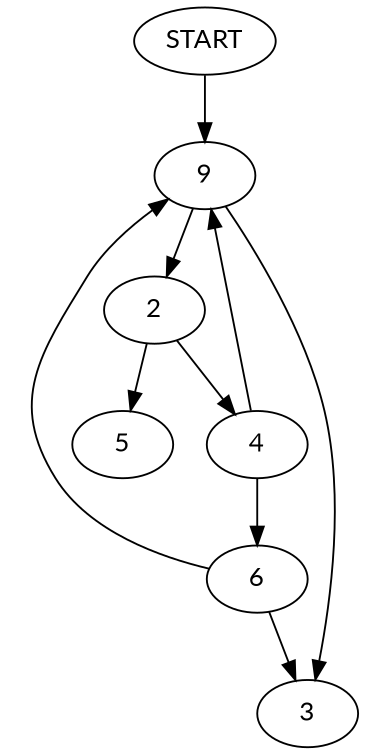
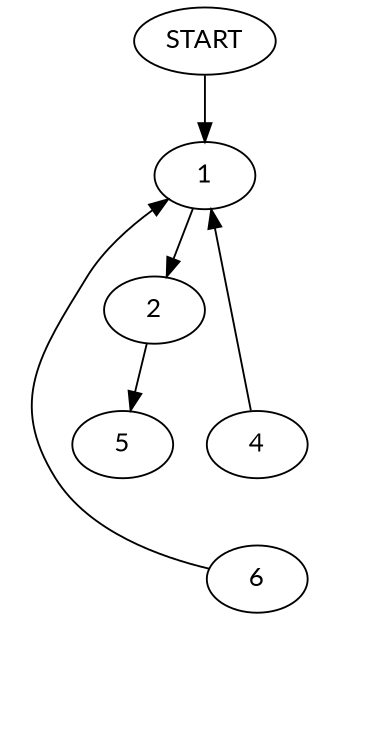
(205, 176) -> (205, 176)
(200, 370) -> none
(257, 503) -> none
(308, 714) -> none
